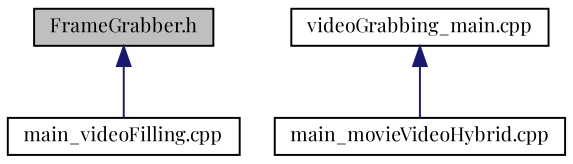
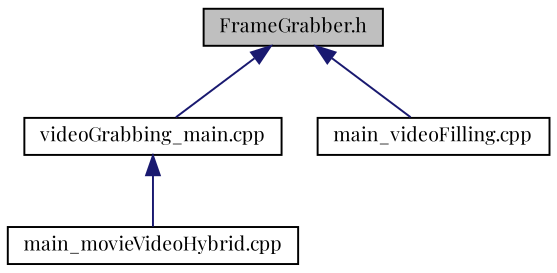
none -> (215, 88)
